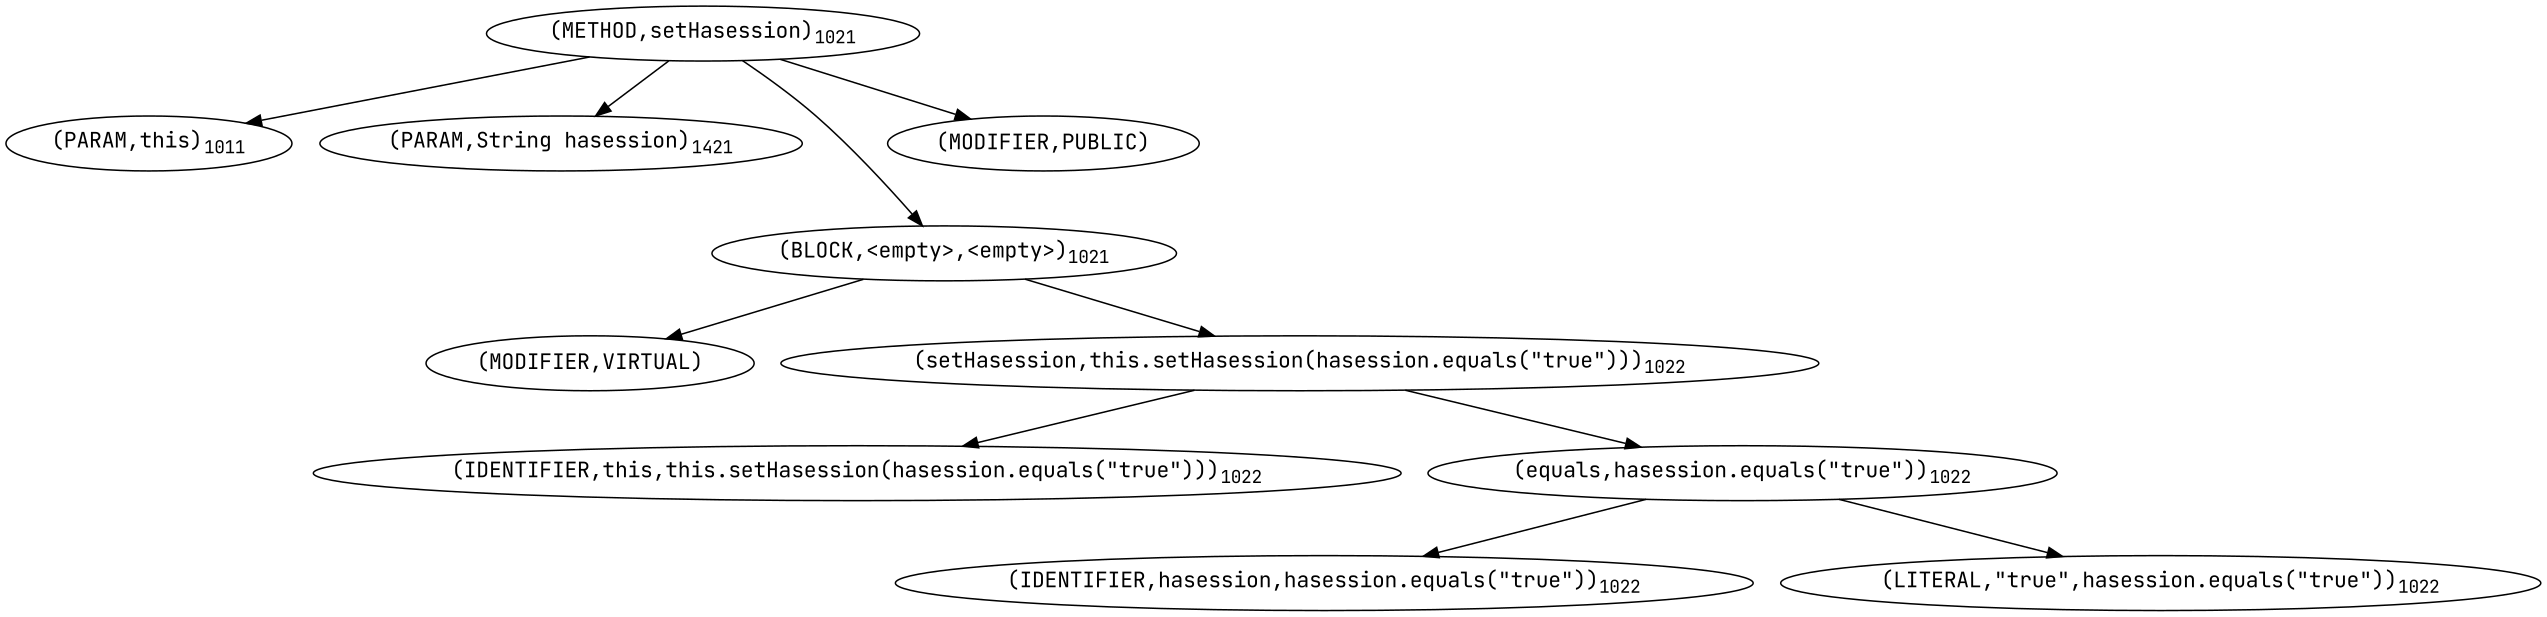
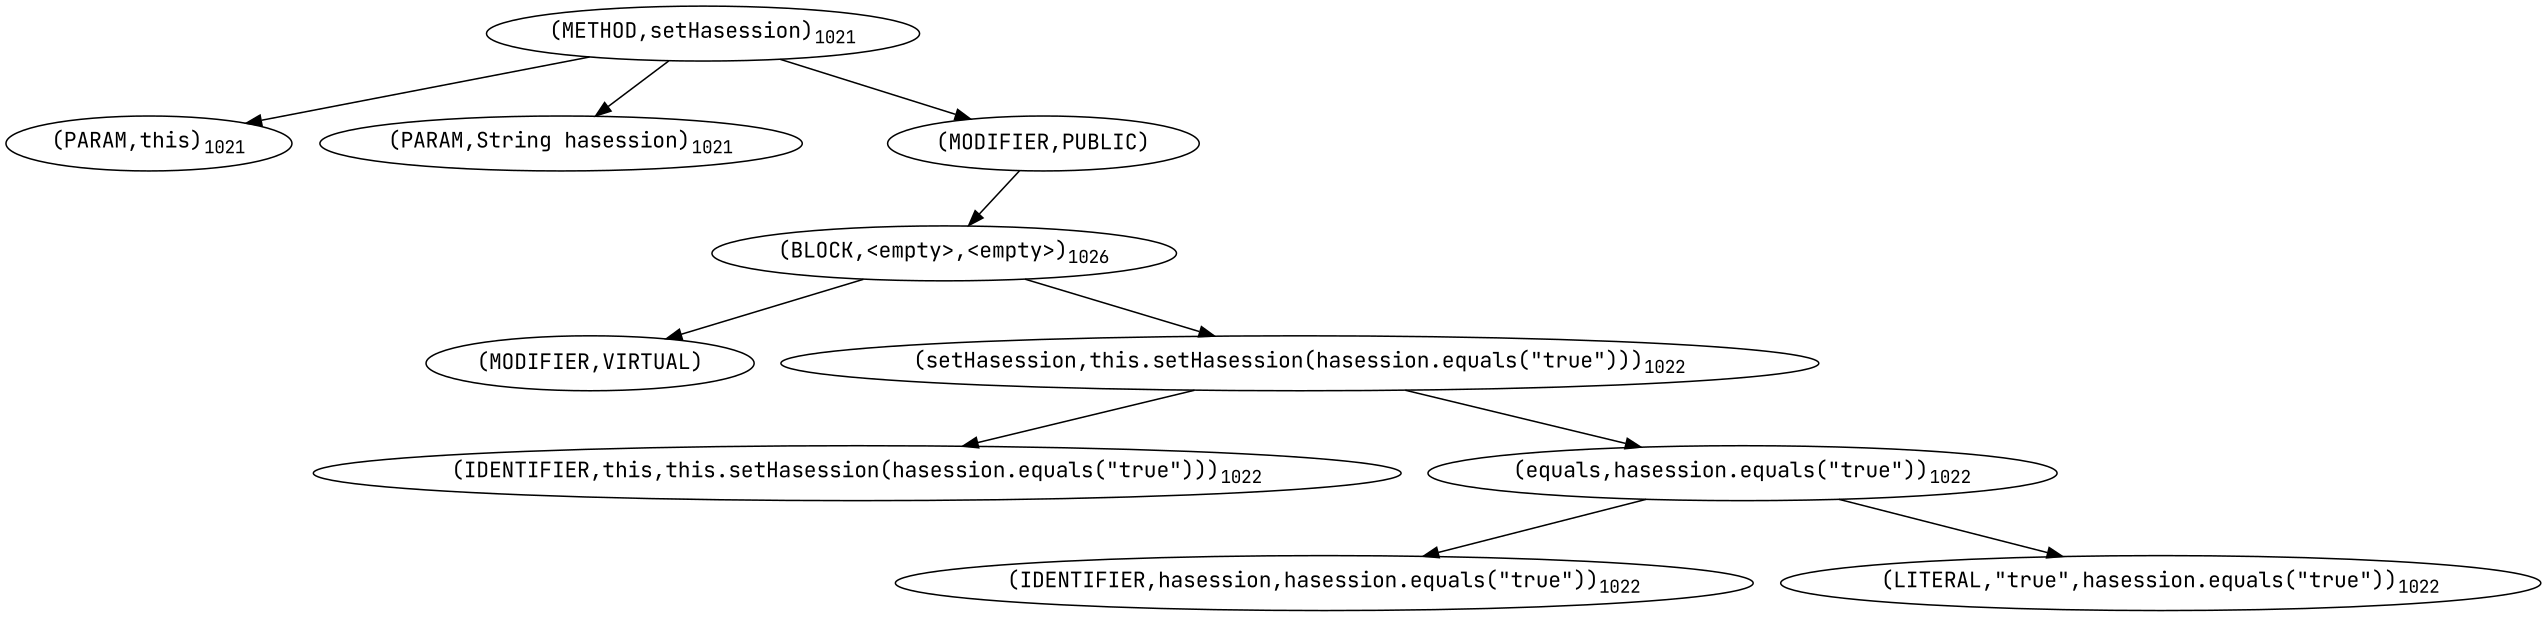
(833, 131) -> (999, 192)
(225, 141) -> (225, 141)
(713, 141) -> (713, 141)
(1089, 251) -> (1089, 251)
